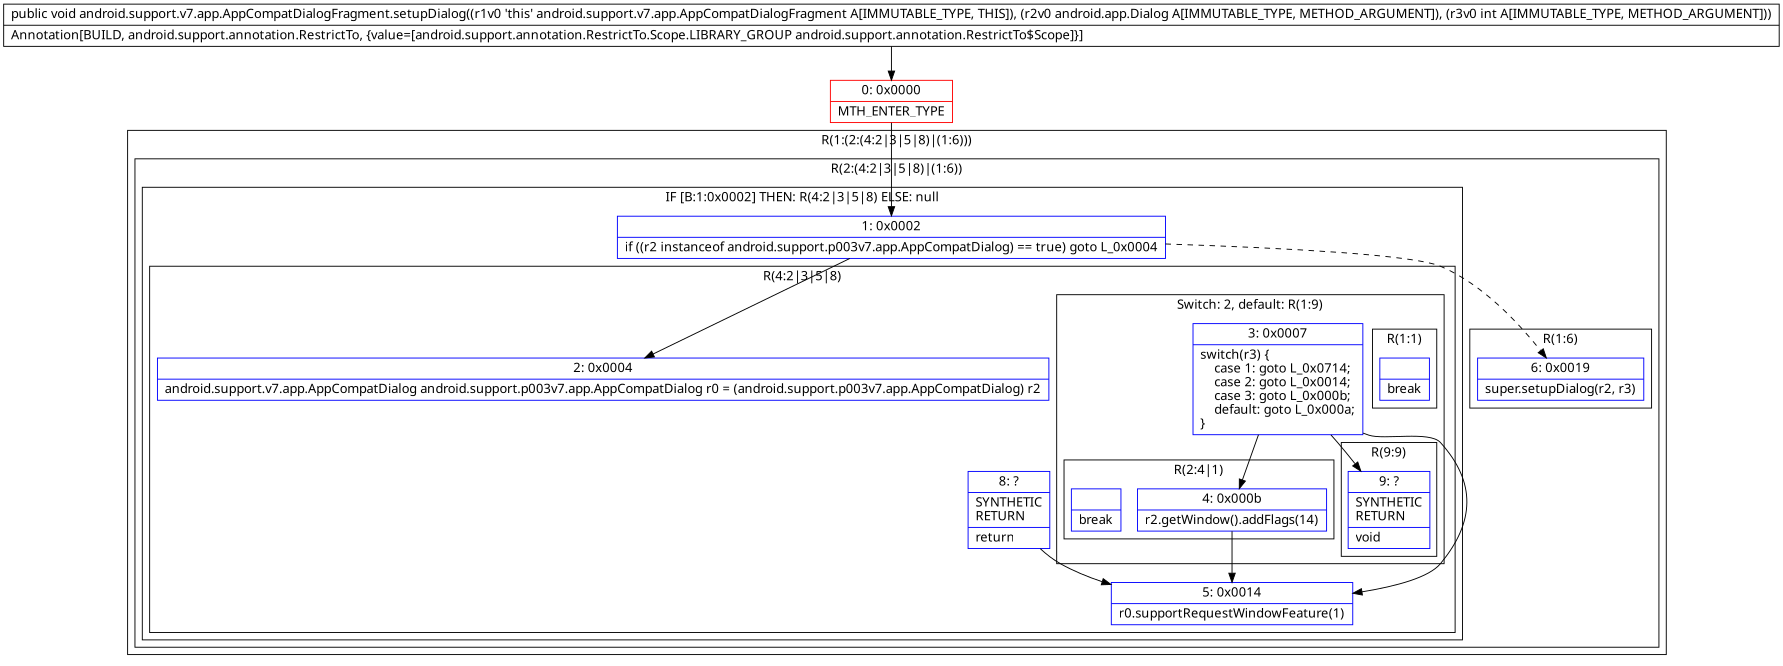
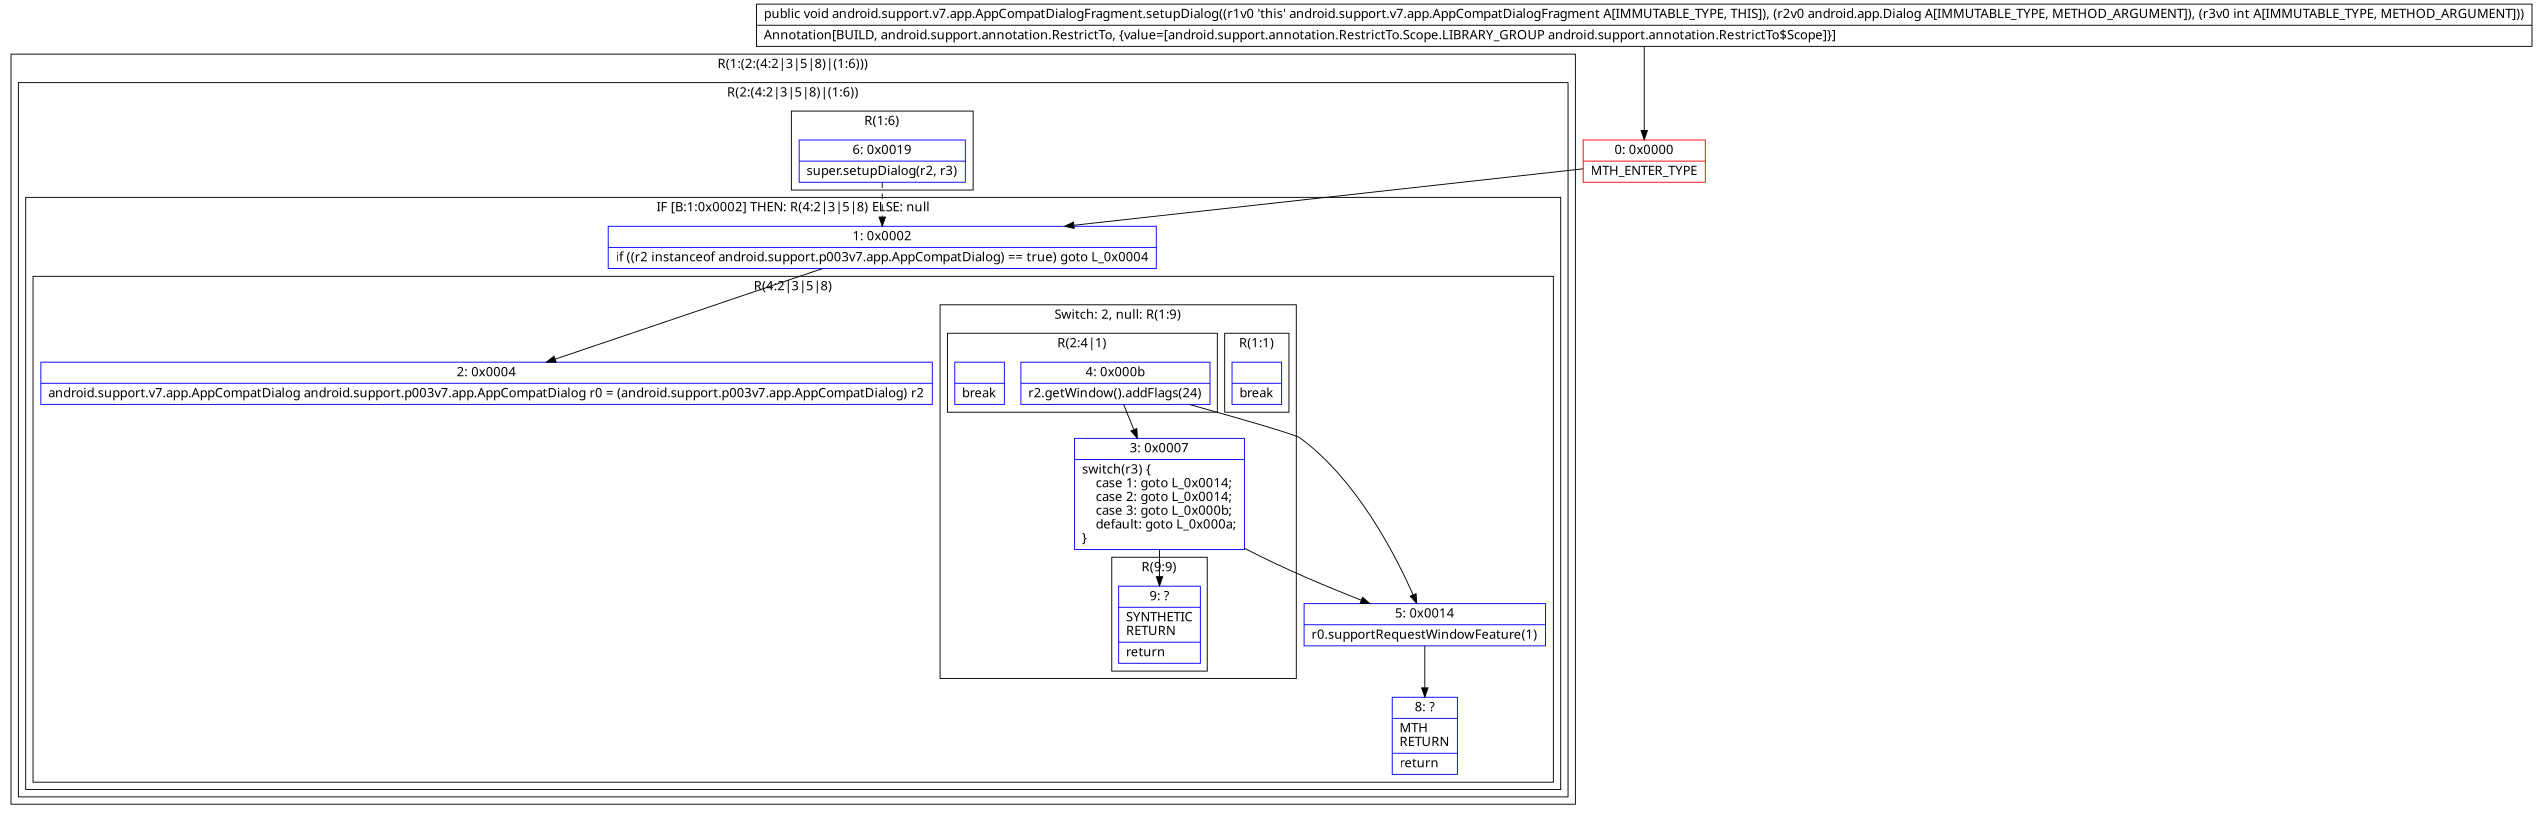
(1369, 255) -> (882, 203)
(1250, 305) -> (1118, 315)
(1276, 369) -> (1157, 483)
(1252, 454) -> (1129, 418)
(1009, 503) -> (1414, 728)
(1232, 520) -> (1115, 393)
(1368, 538) -> (1146, 652)
(1072, 570) -> (1425, 667)
